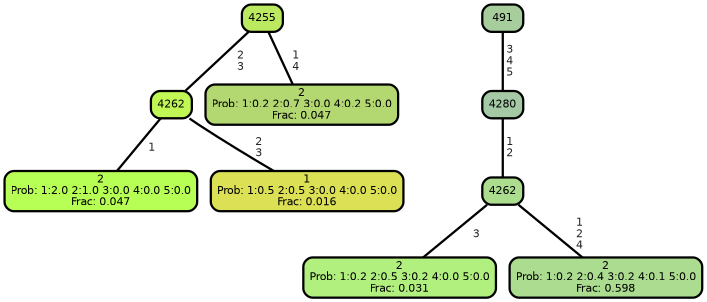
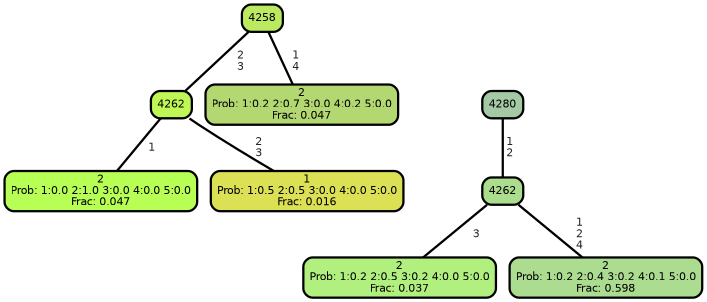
(262, 18) -> (262, 18)
(503, 18) -> none
(101, 191) -> (101, 191)
(400, 278) -> (400, 278)
